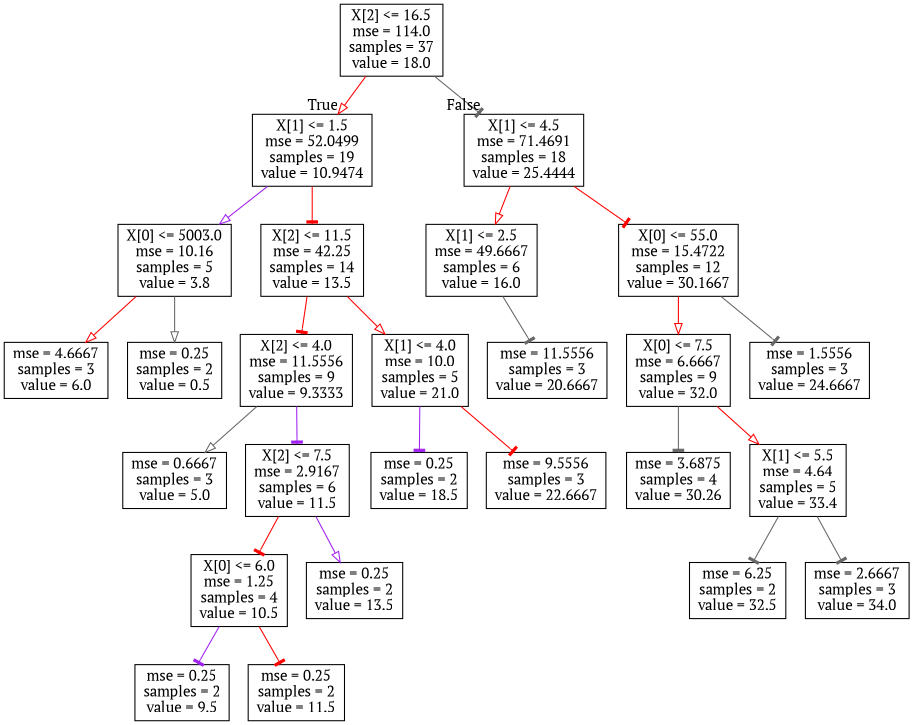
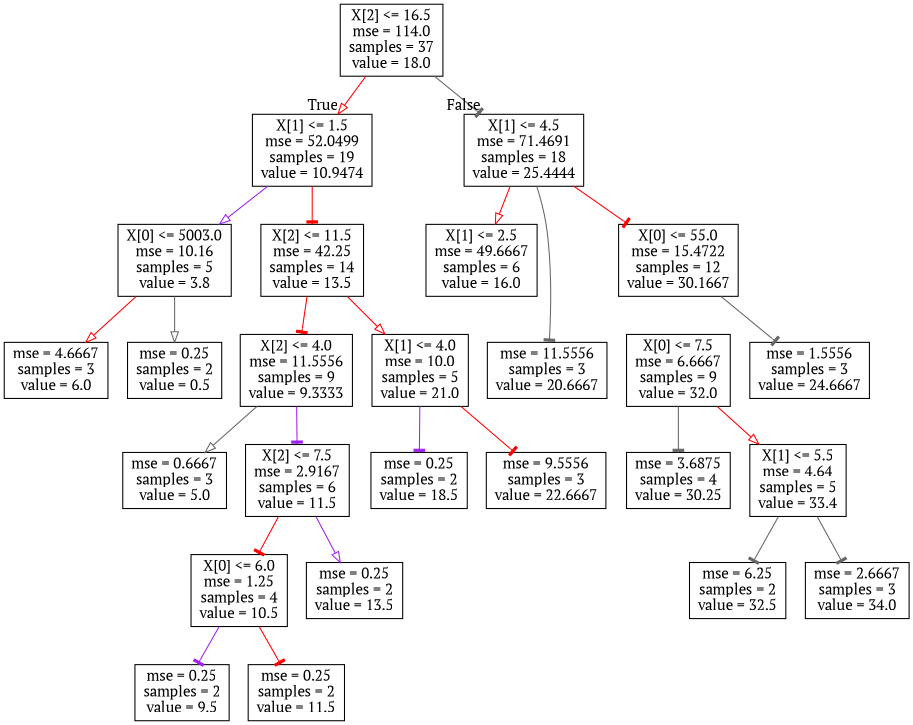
(678, 310) -> none
(515, 317) -> (550, 261)
(678, 480) -> (678, 480)
